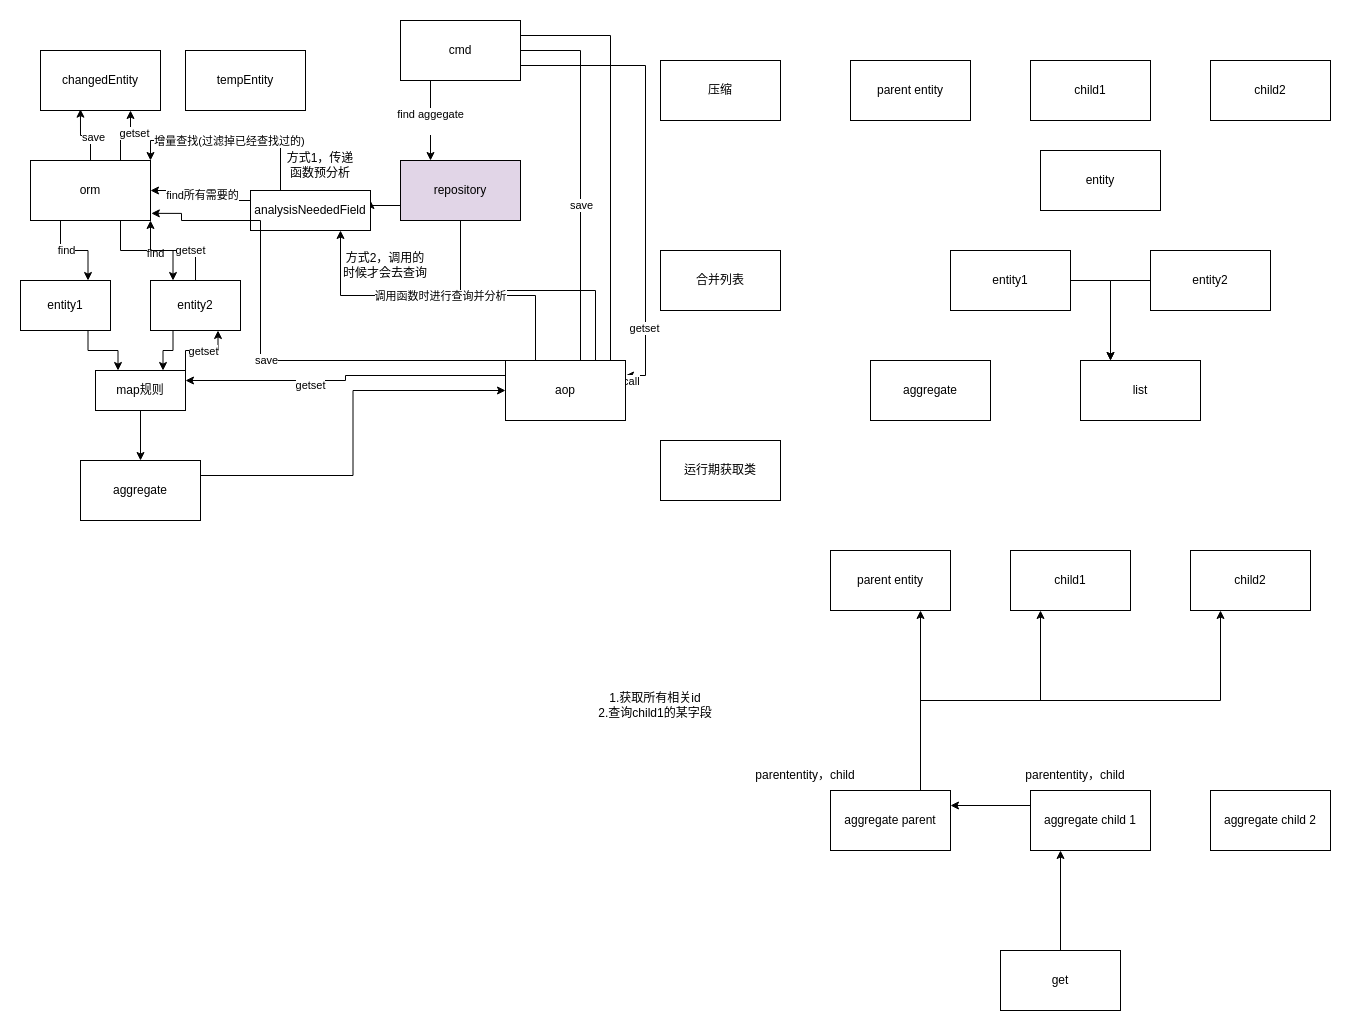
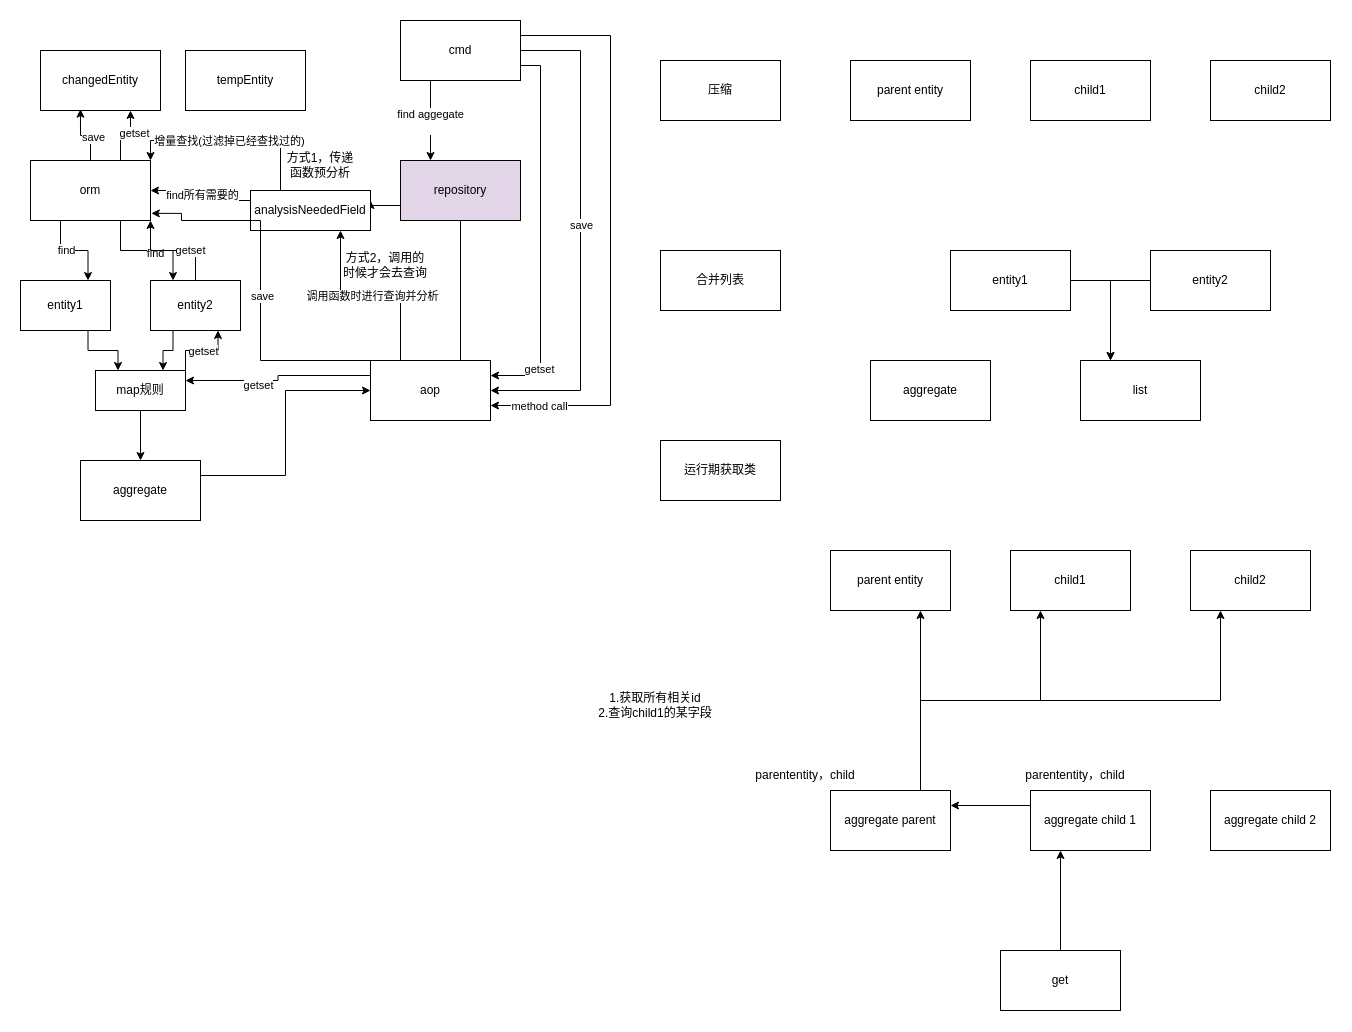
(1101, 181) -> none
(566, 391) -> (431, 391)
